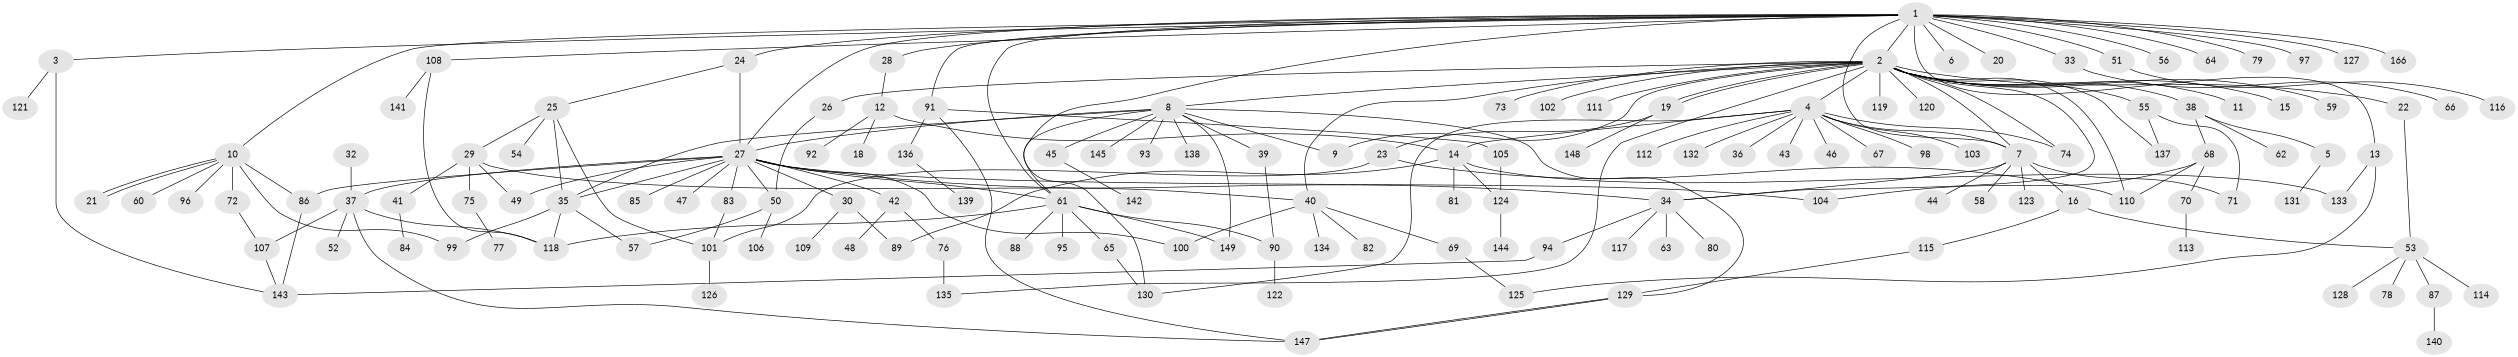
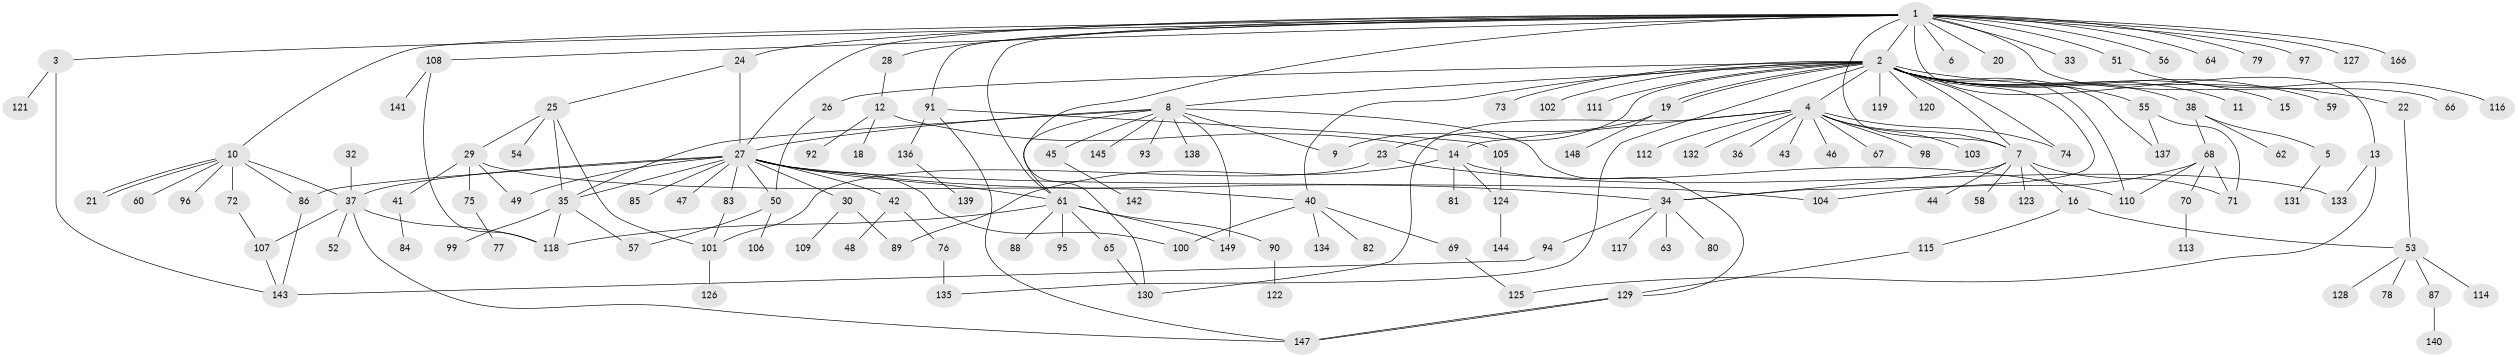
(2260, 85) -> (2203, 90)
(1264, 155) -> none
none -> (2223, 182)
(327, 229) -> (293, 177)
